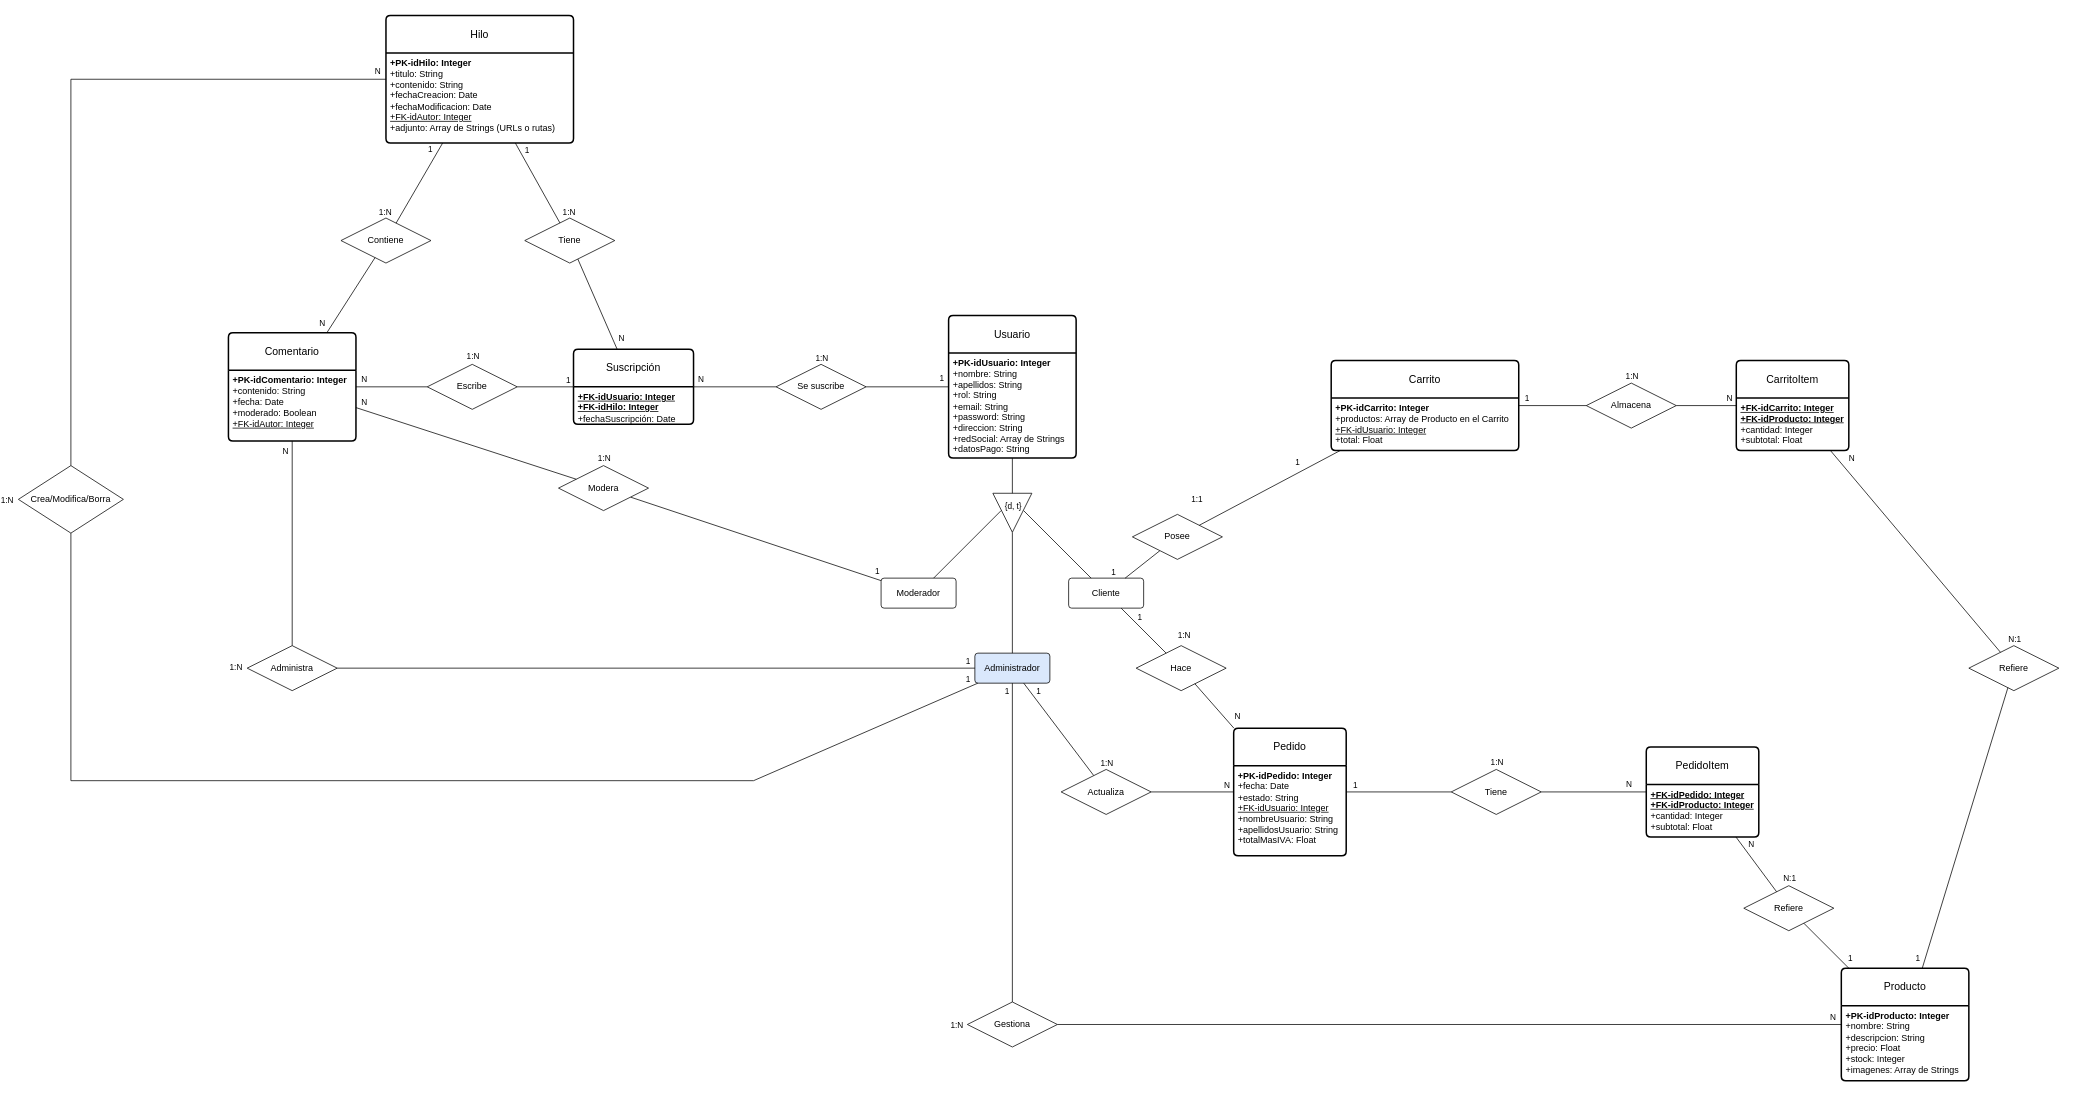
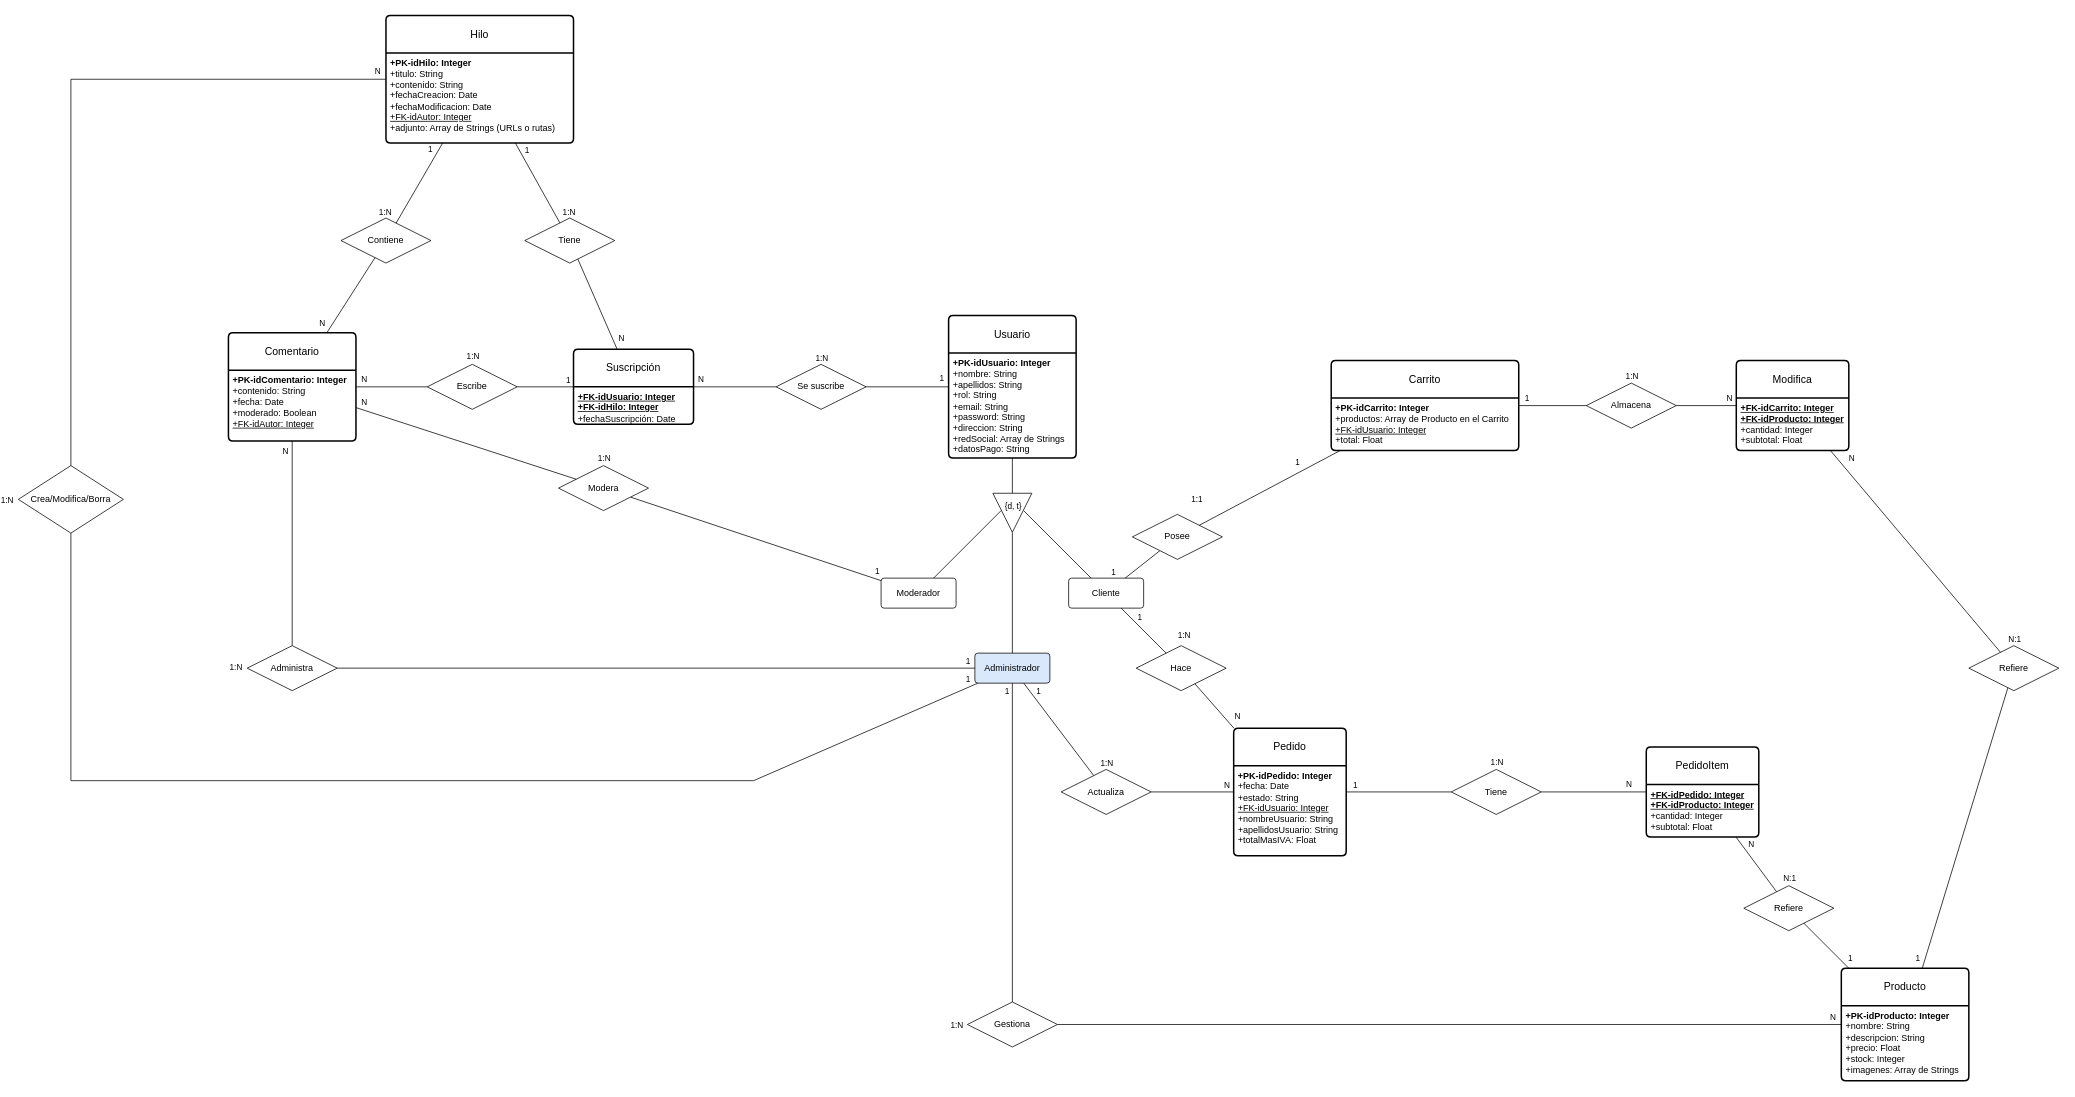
(1792, 379) -> (1792, 379)
